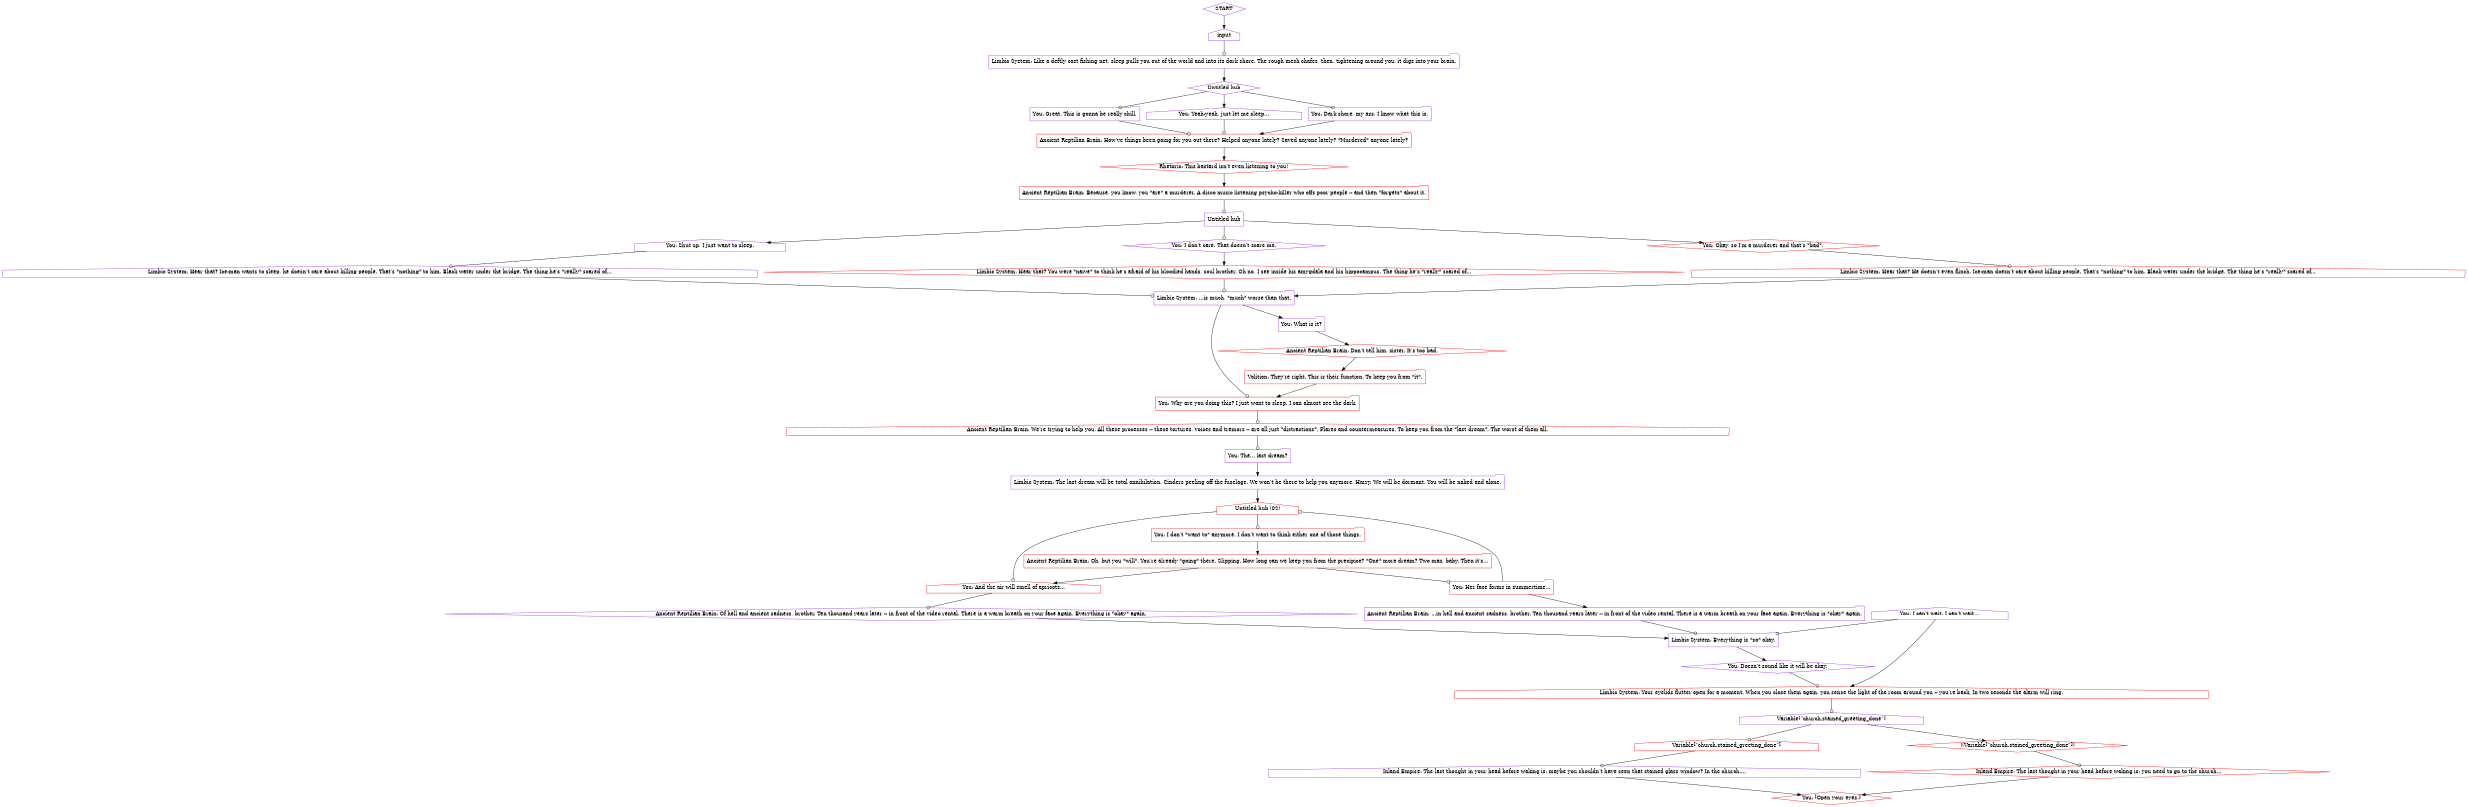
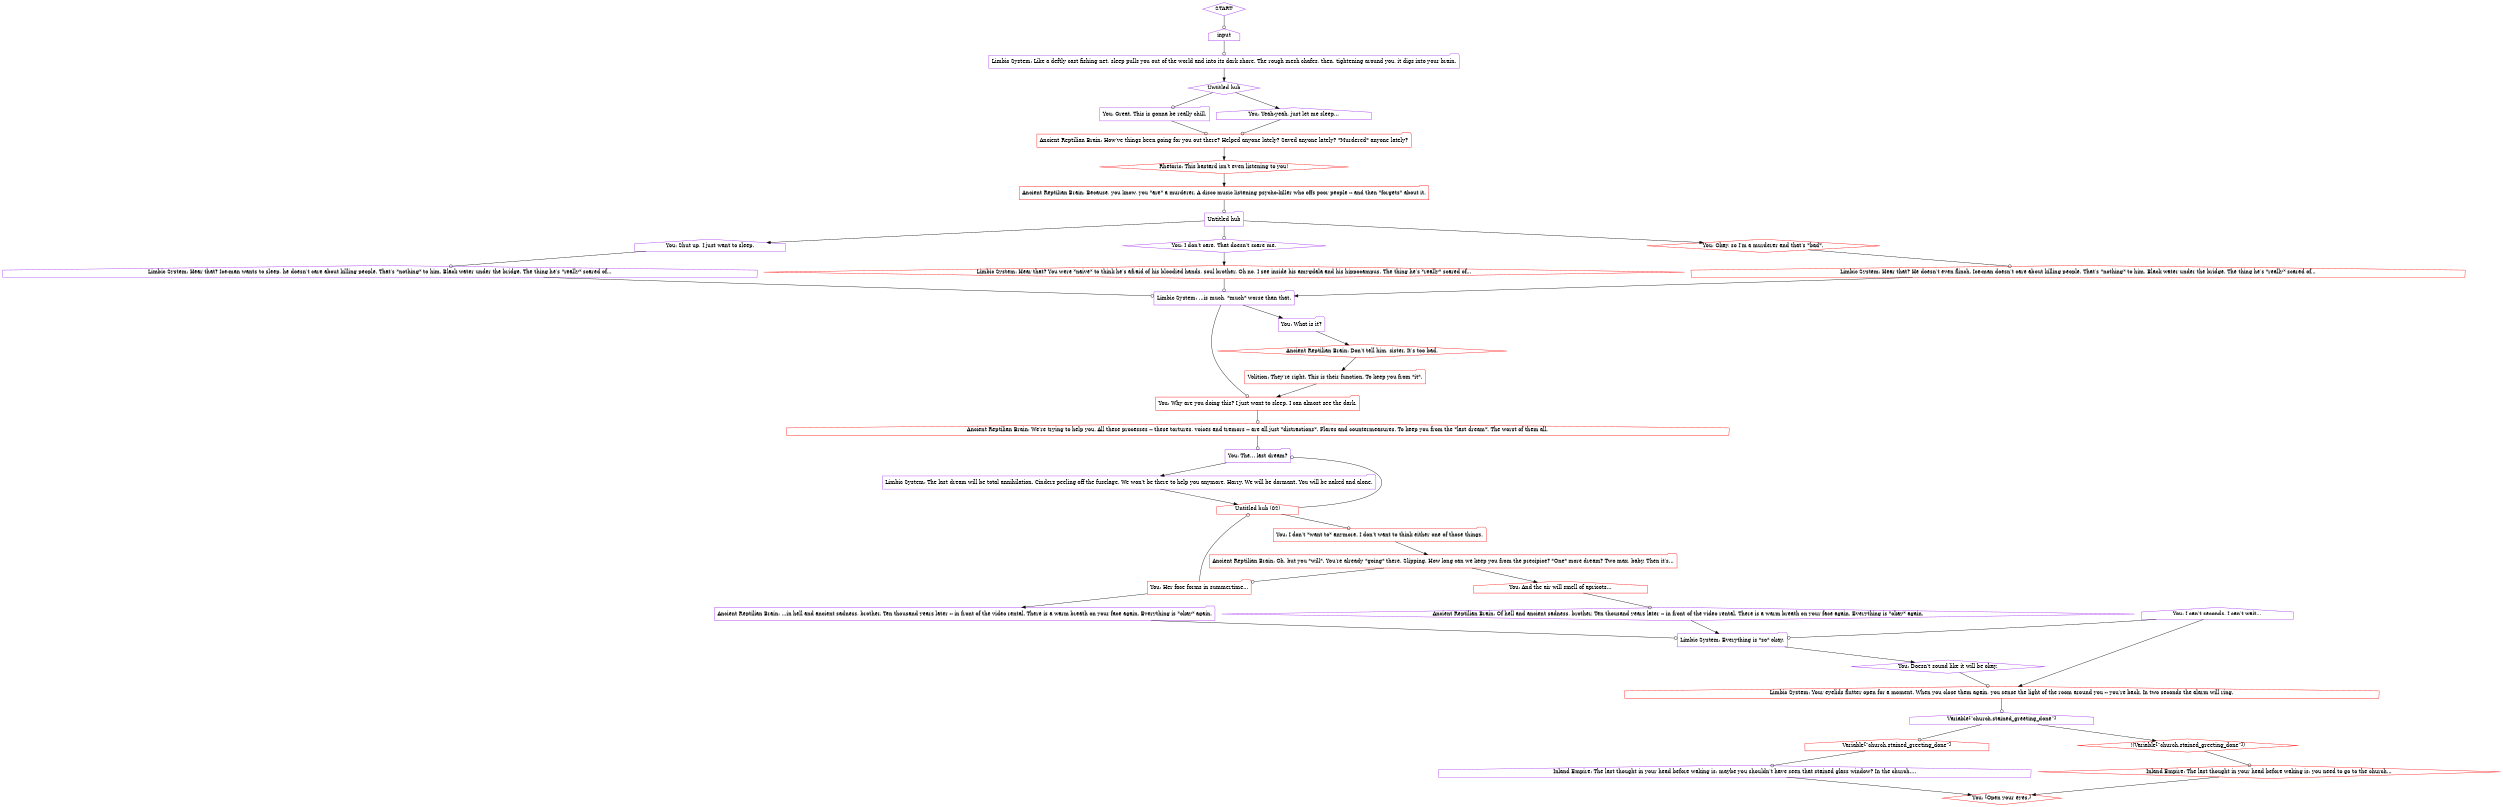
(1224, 20) -> (1224, 21)
(1370, 114) -> none
(1104, 525) -> (1381, 480)
(1940, 614) -> (2217, 614)
